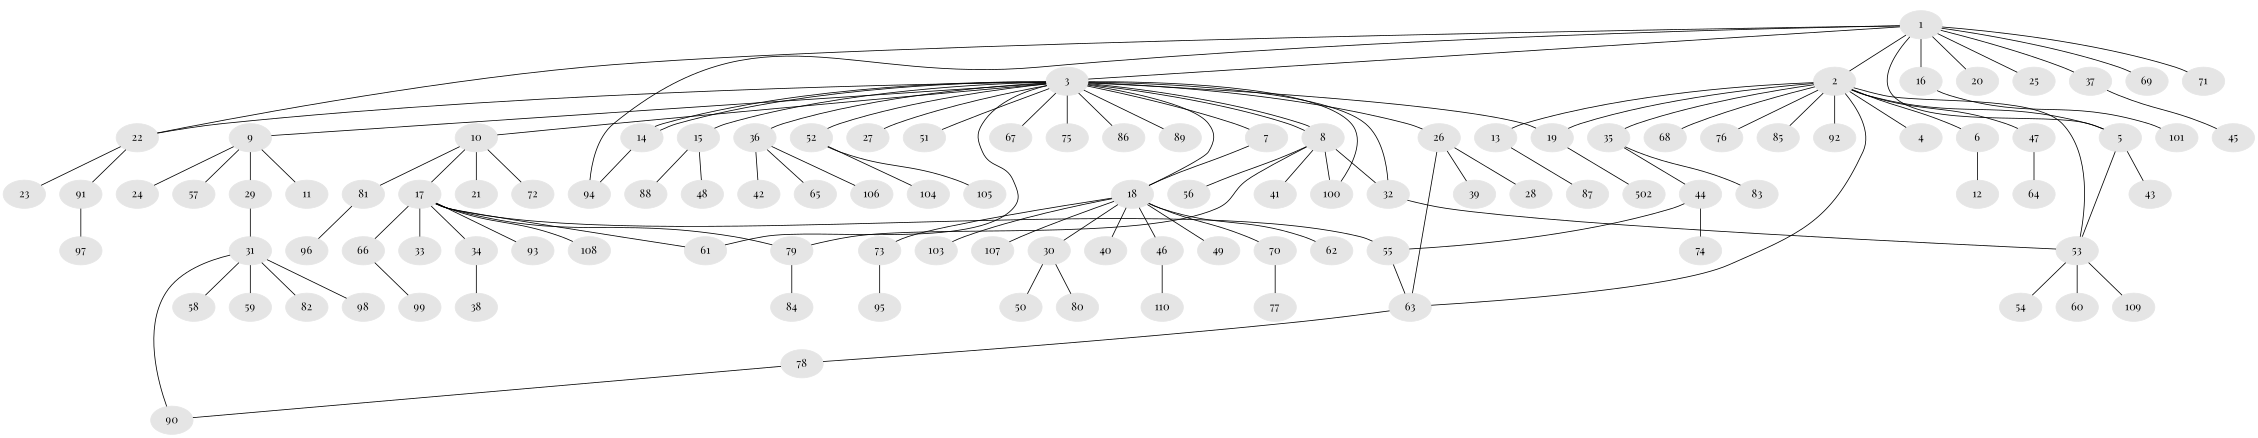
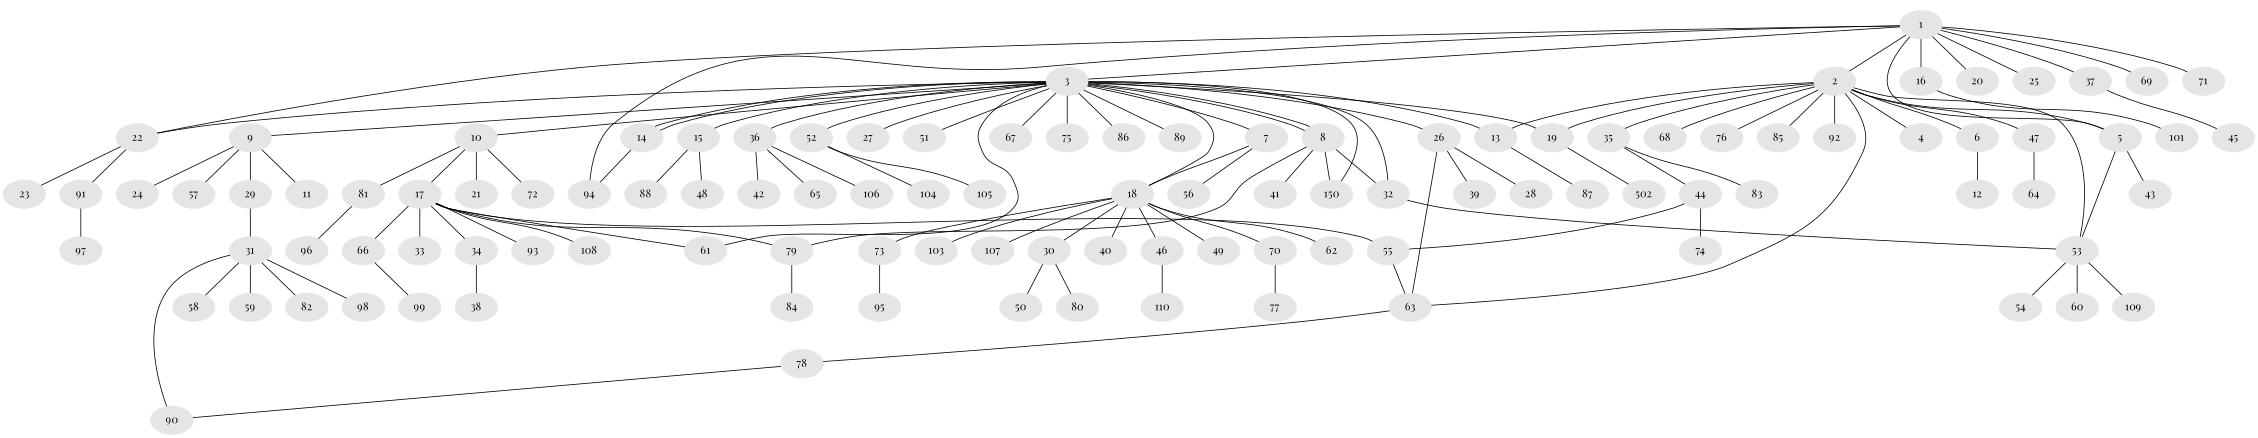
none -> (1286, 92)
(1257, 167) -> (1228, 166)
(1332, 194) -> (1332, 194)
